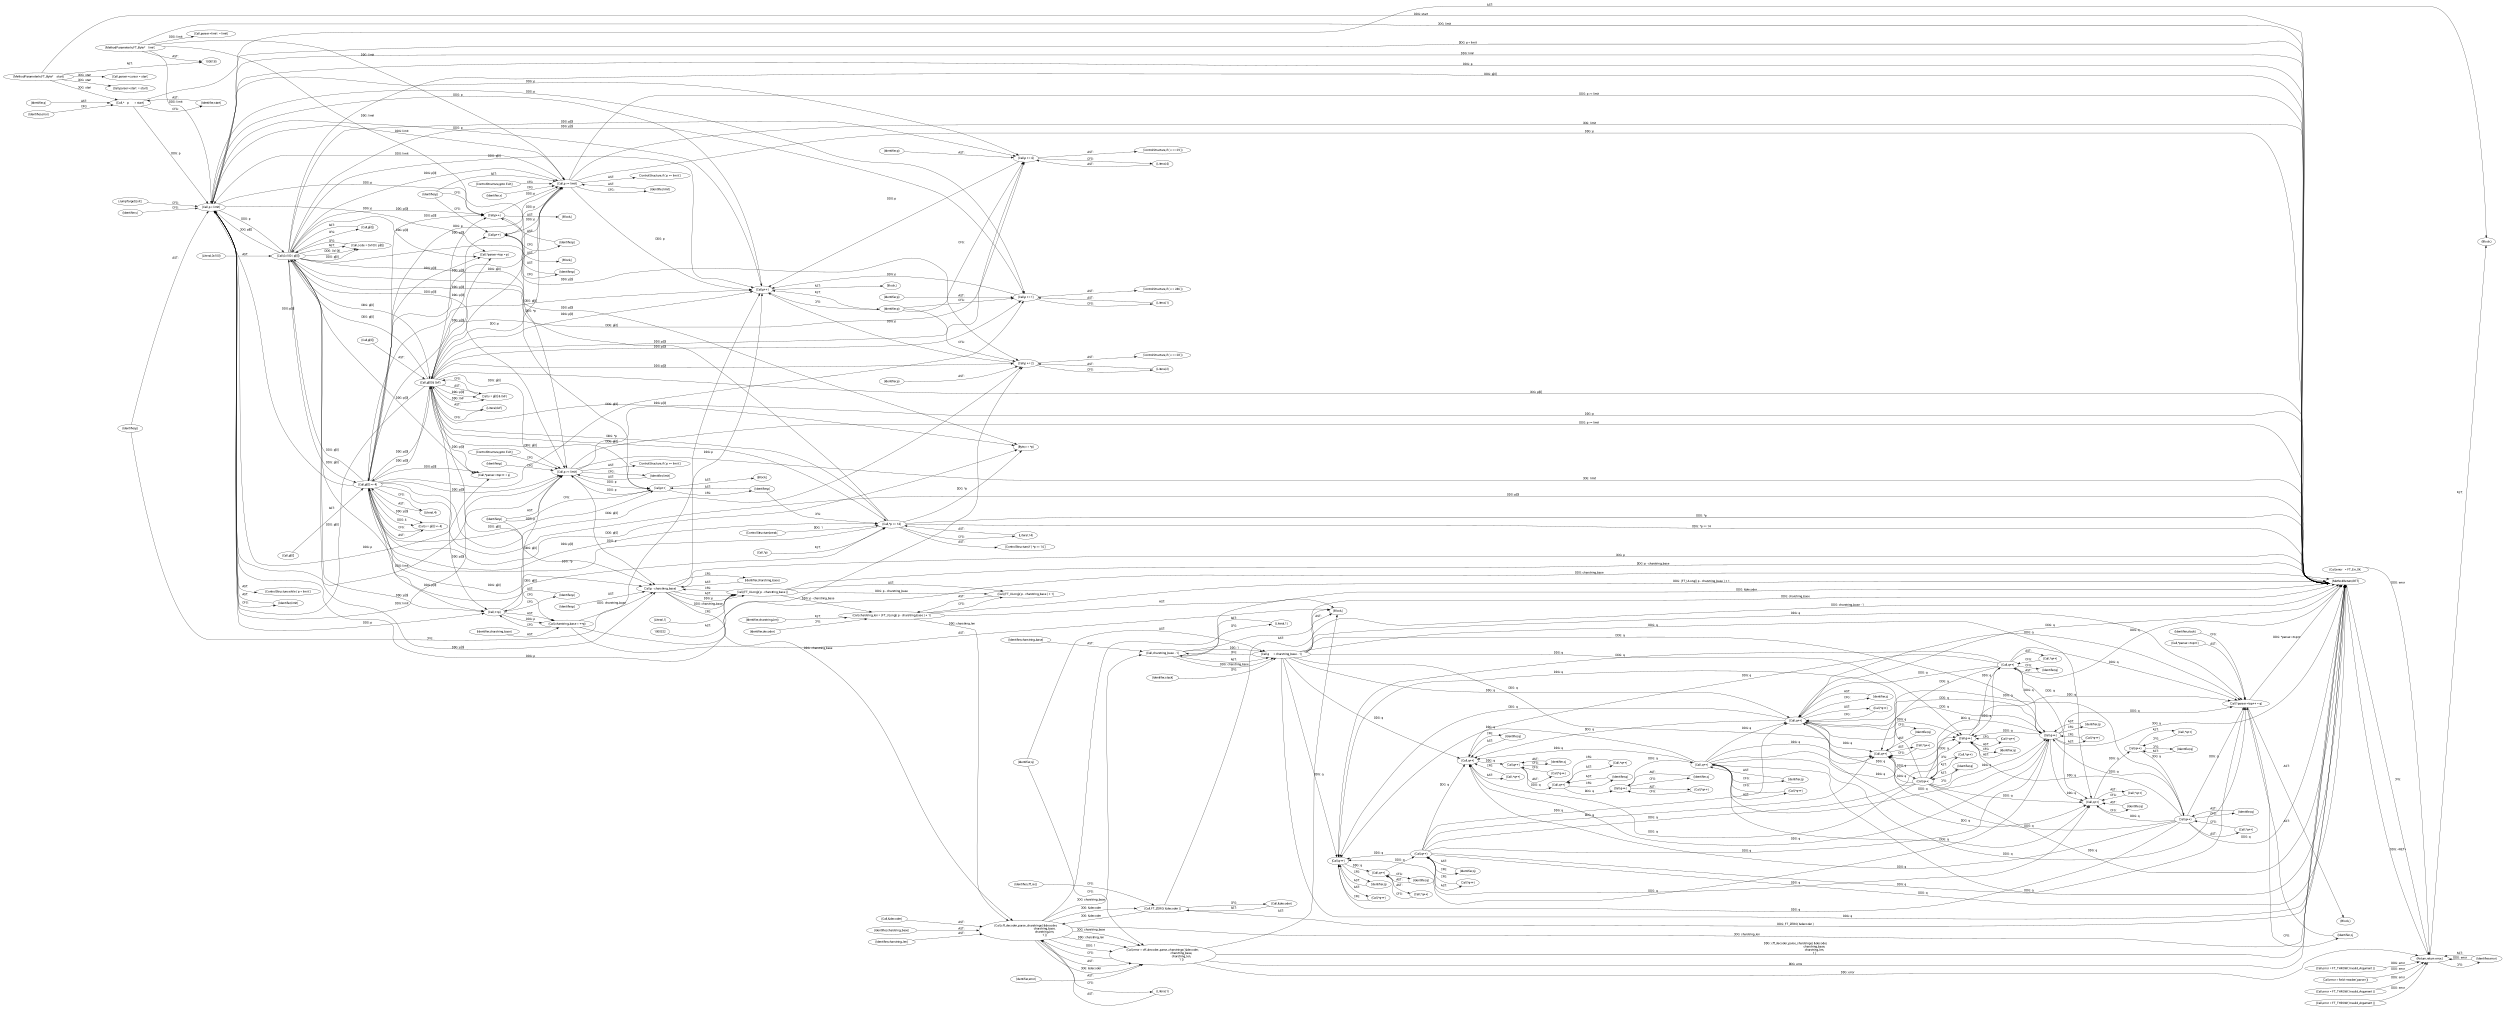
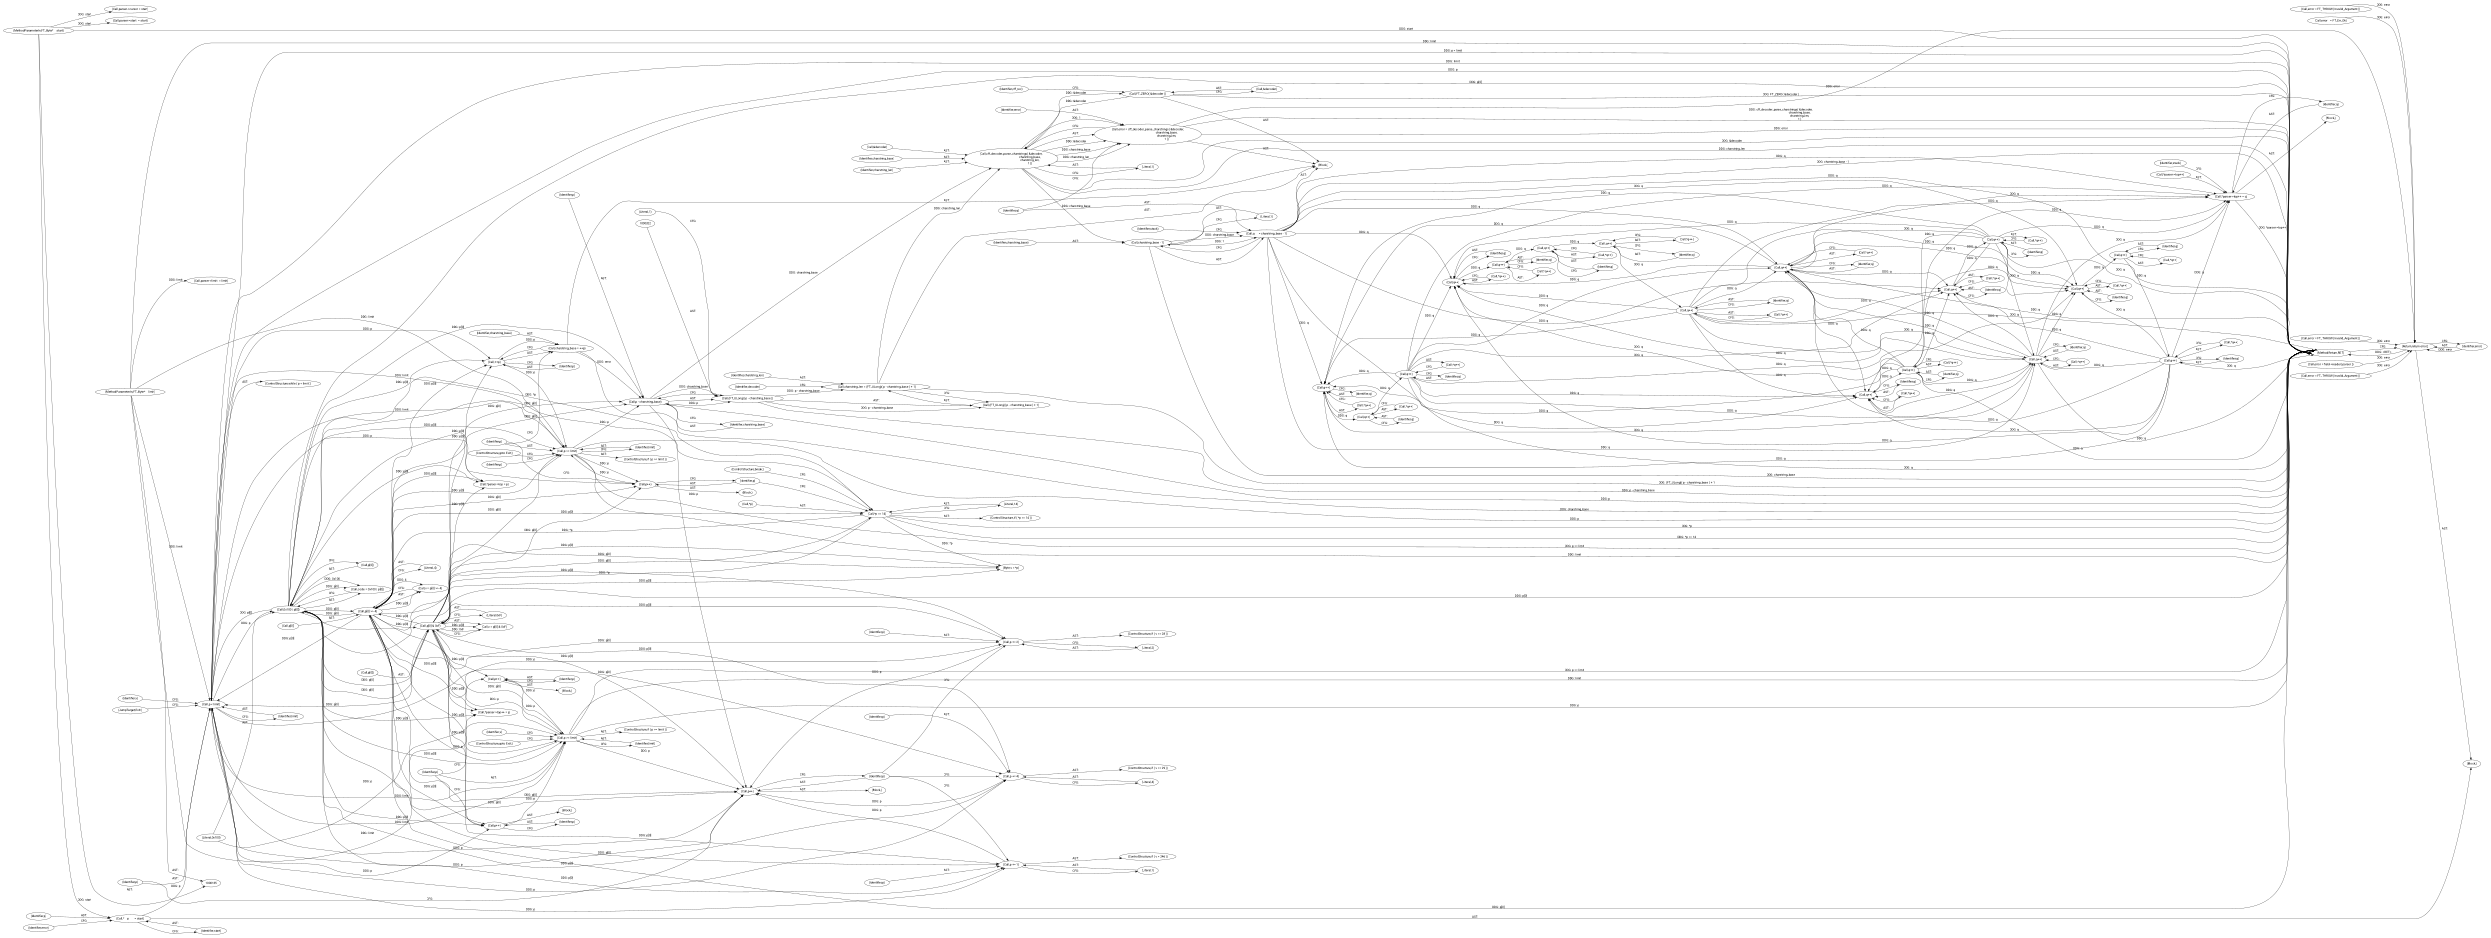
(244, 515) -> (362, 807)
(818, 528) -> (803, 475)
(612, 603) -> (604, 362)
